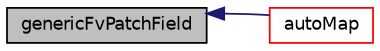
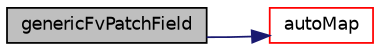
(247, 14) -> (229, 37)
